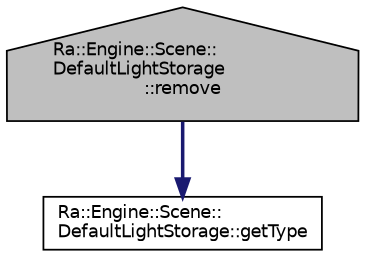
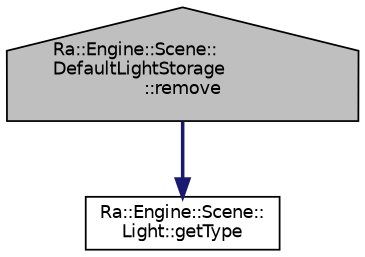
(183, 223) -> (183, 223)
